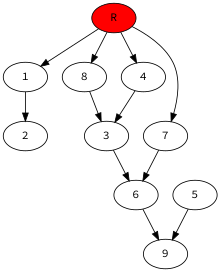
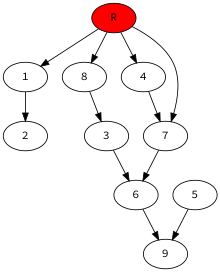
(127, 103) -> (153, 103)
